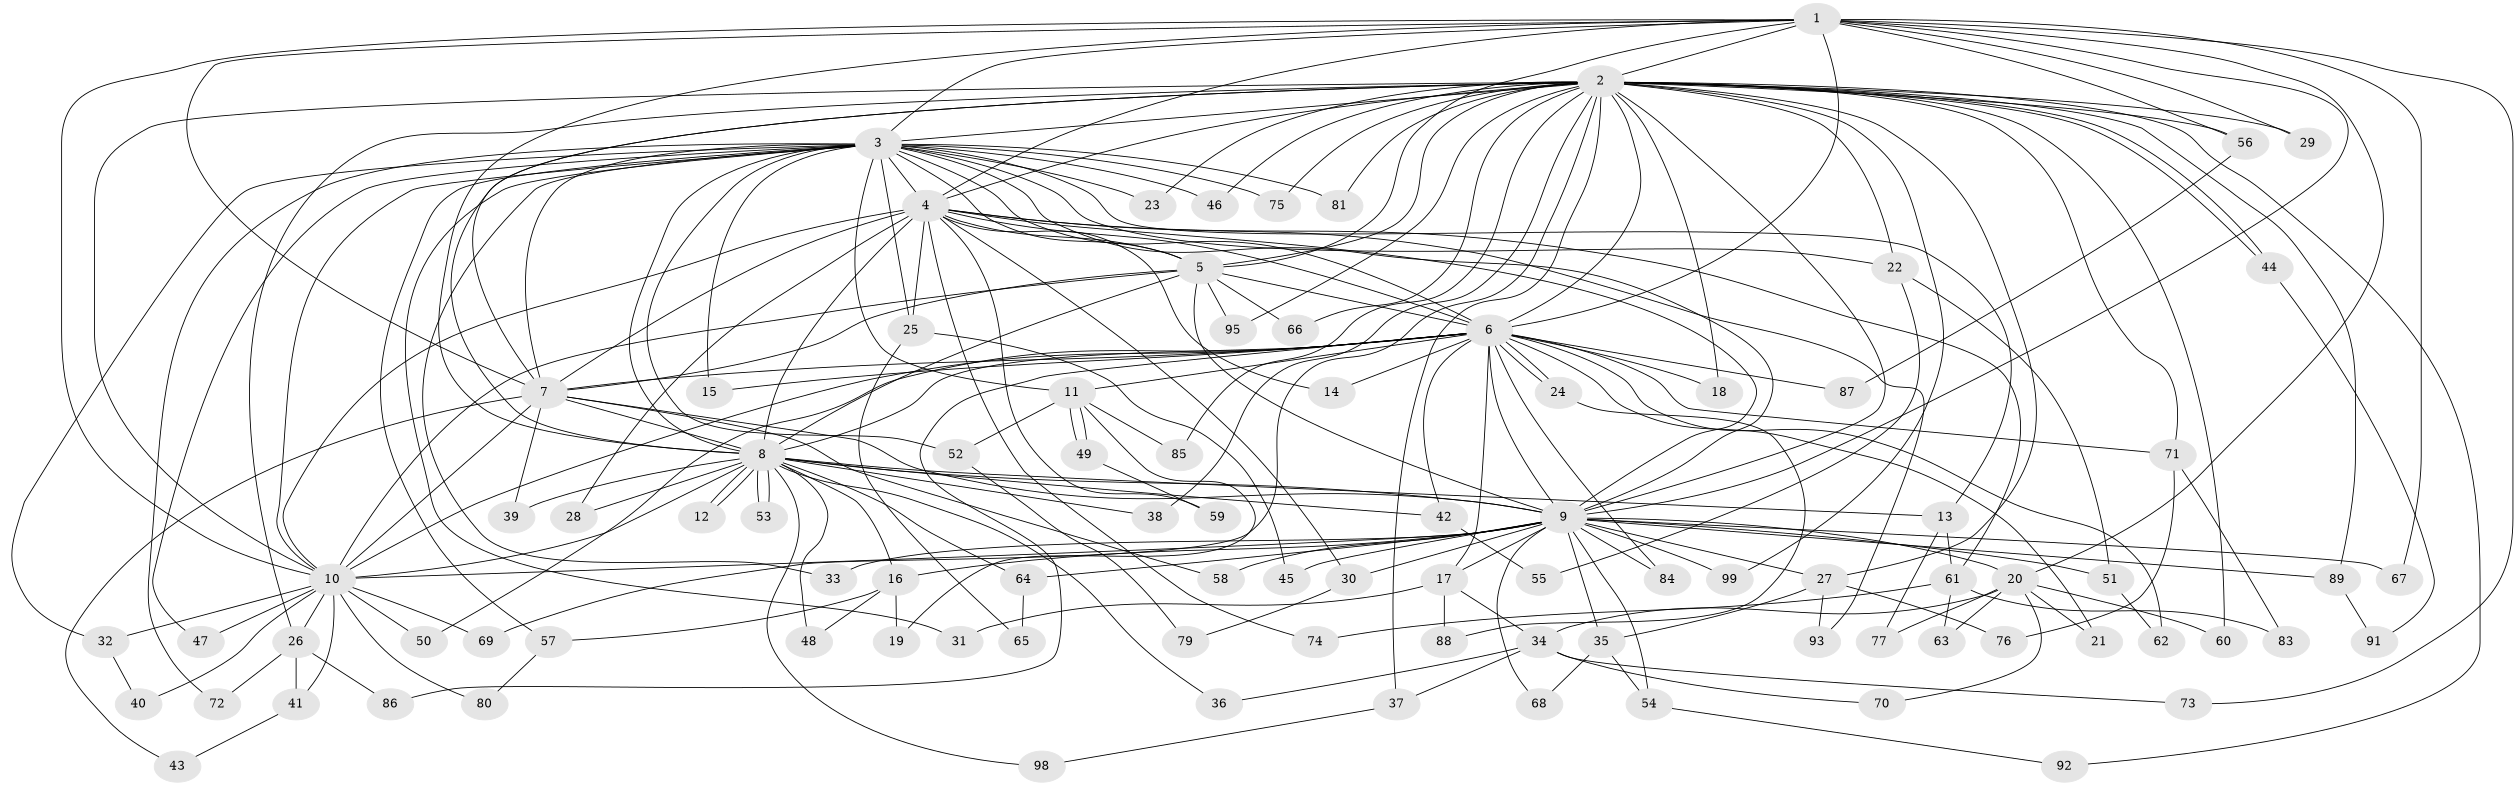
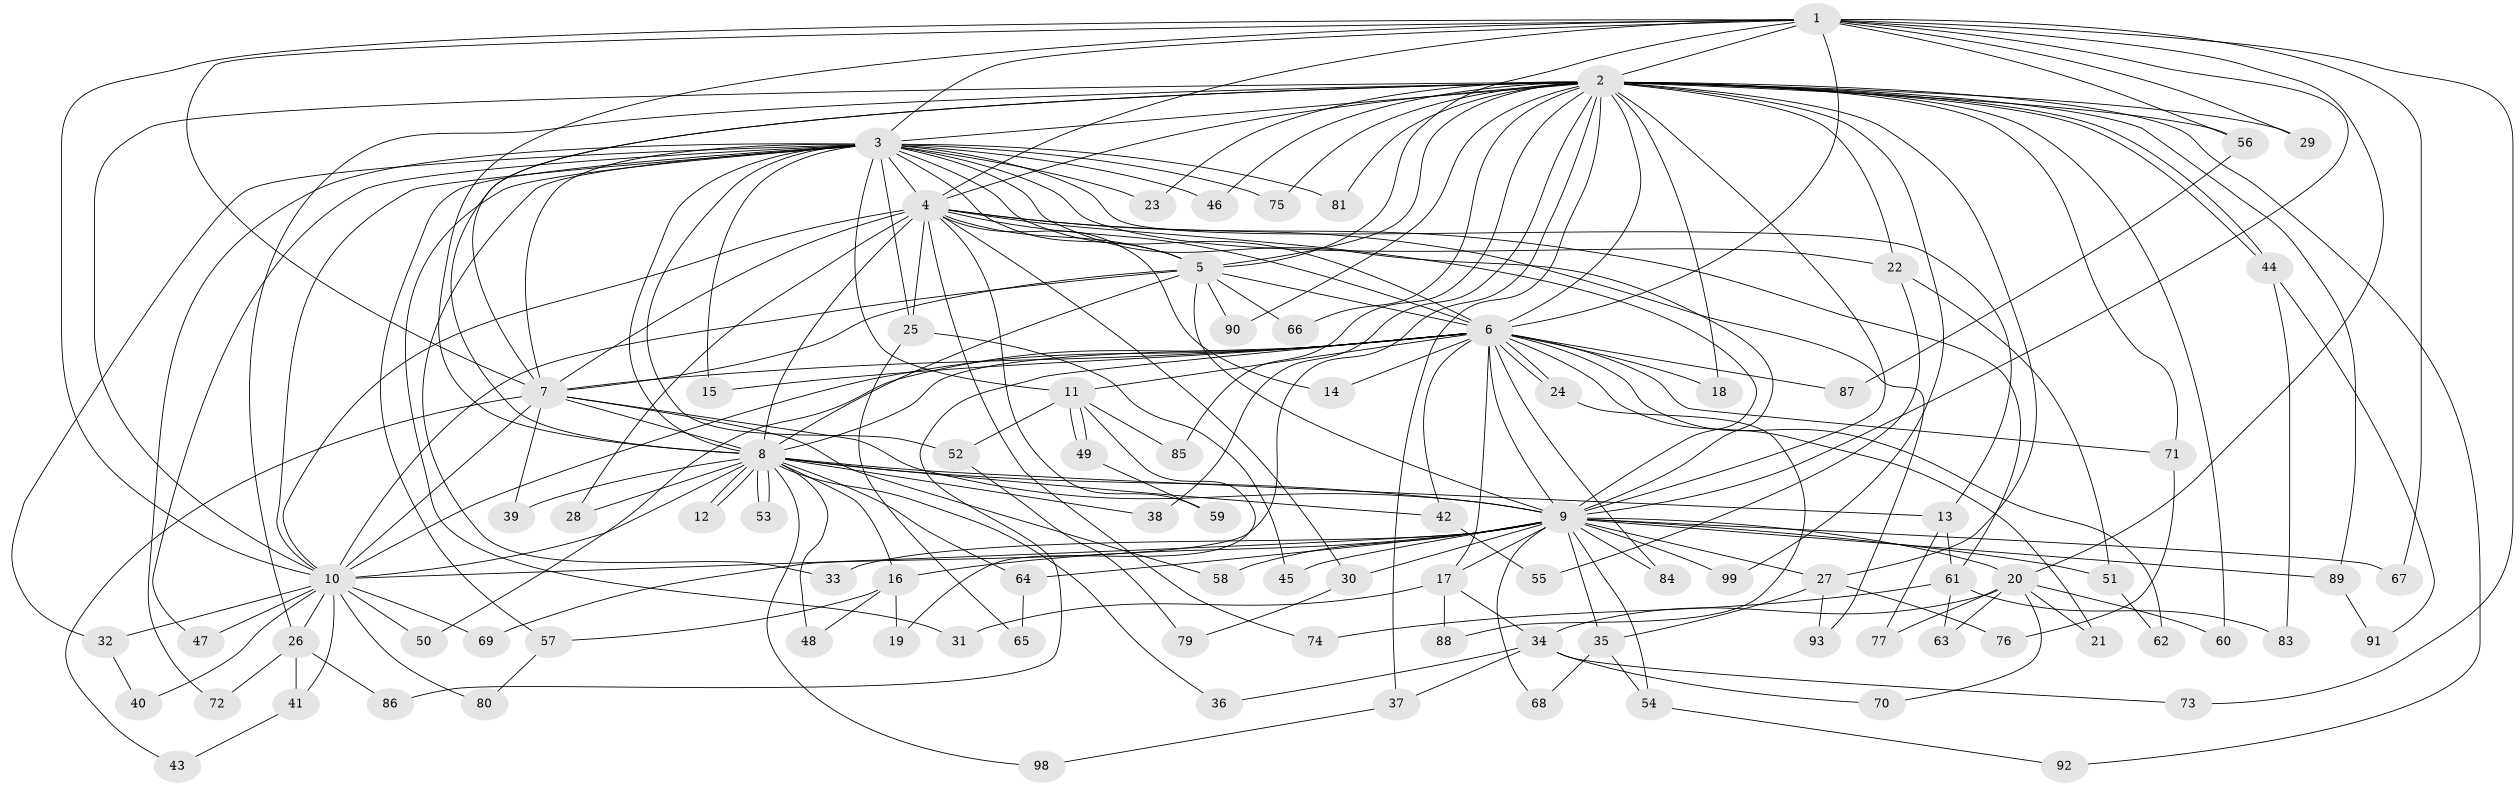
(1233, 331) -> (1233, 331)
(2229, 544) -> (2290, 454)
